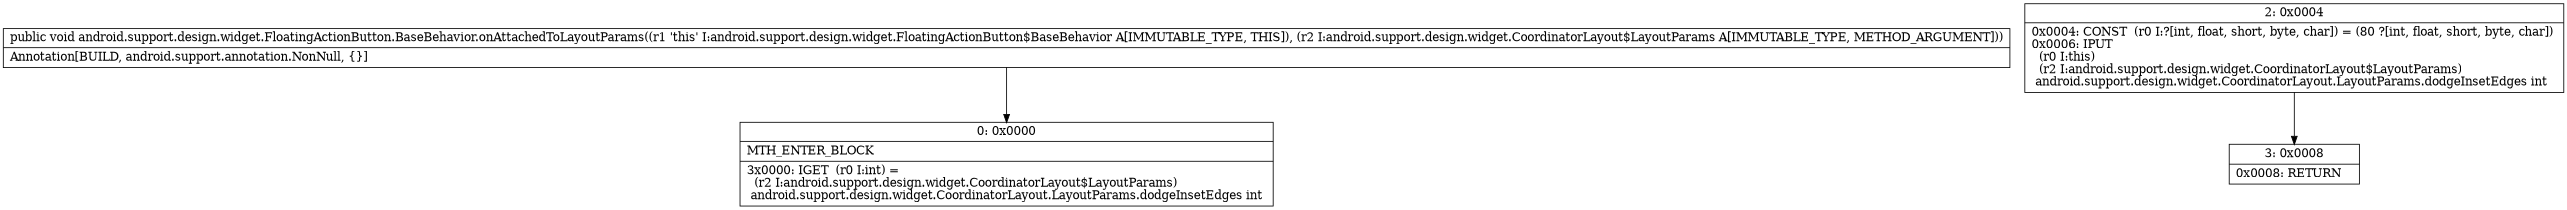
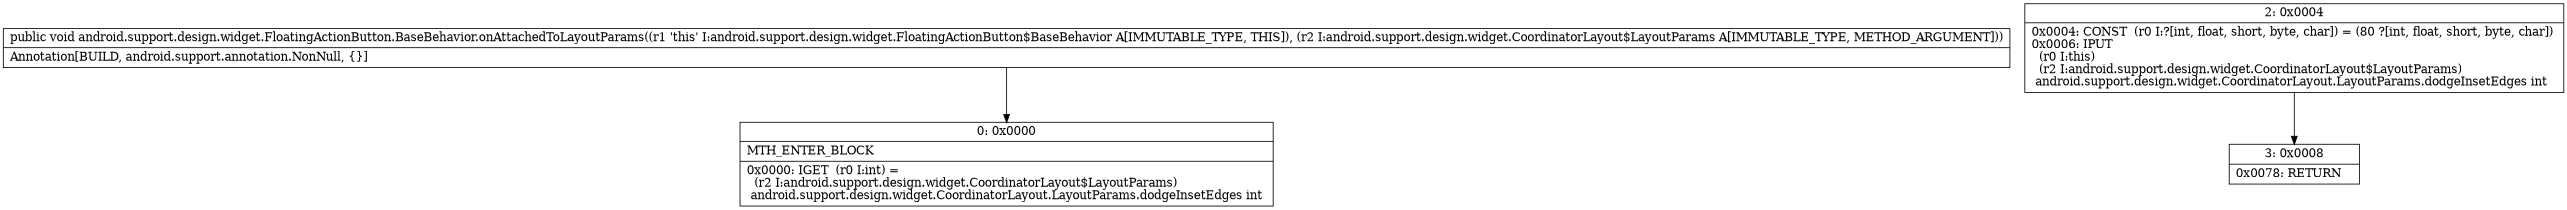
(825, 171) -> (825, 171)
(2294, 174) -> (2294, 174)
